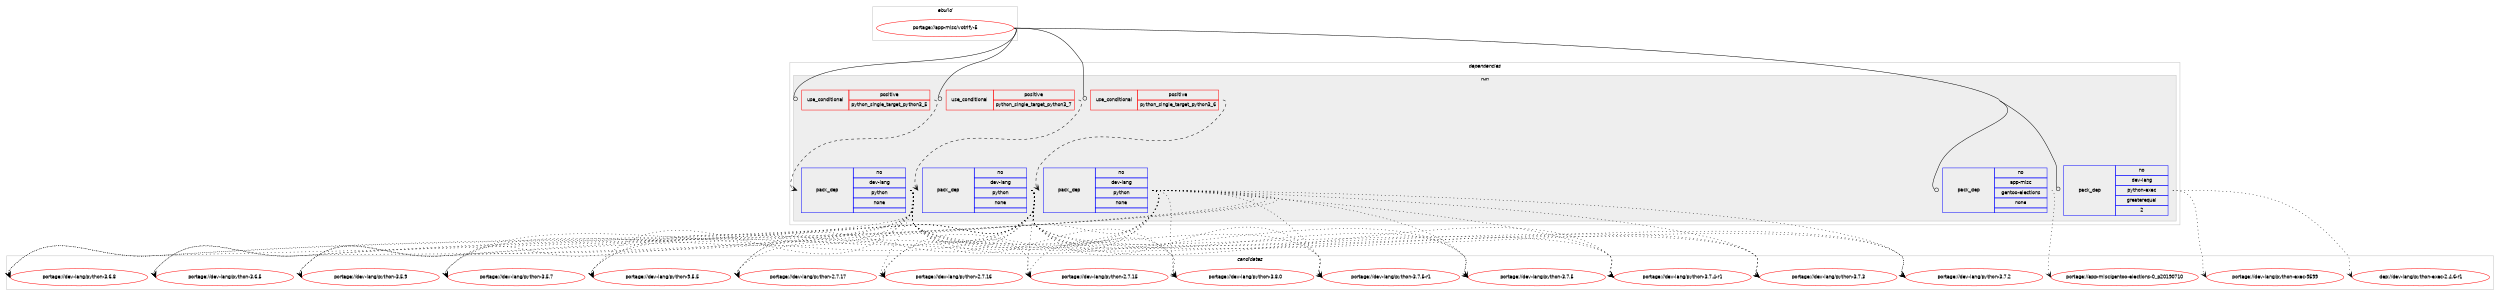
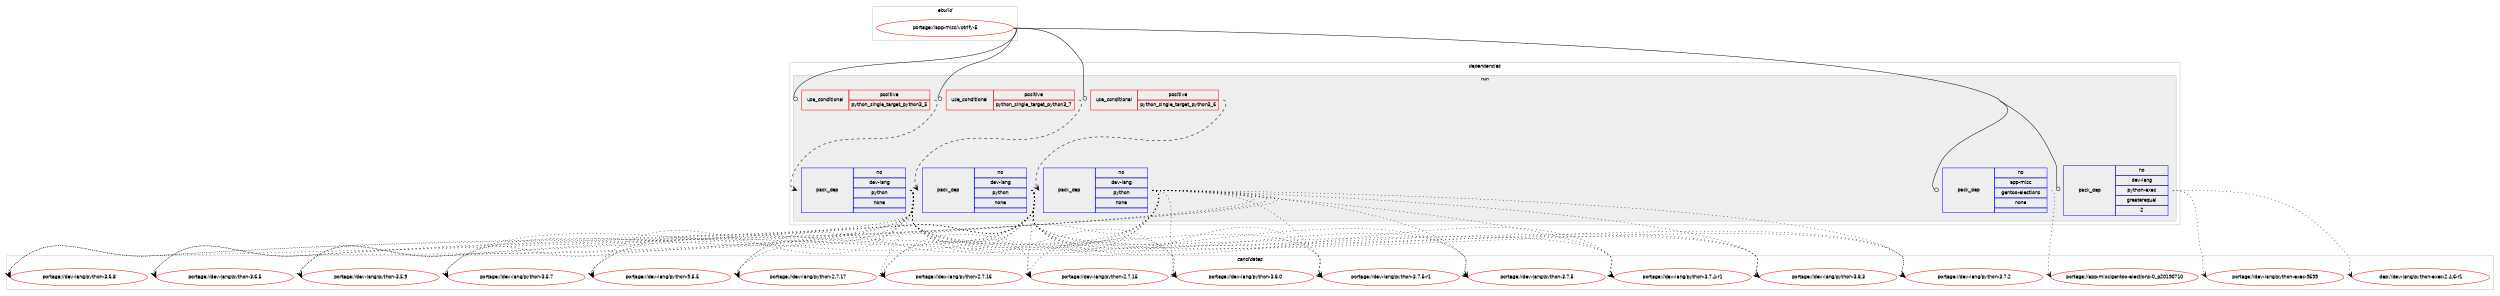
(1828, 277) -> (1828, 277)
